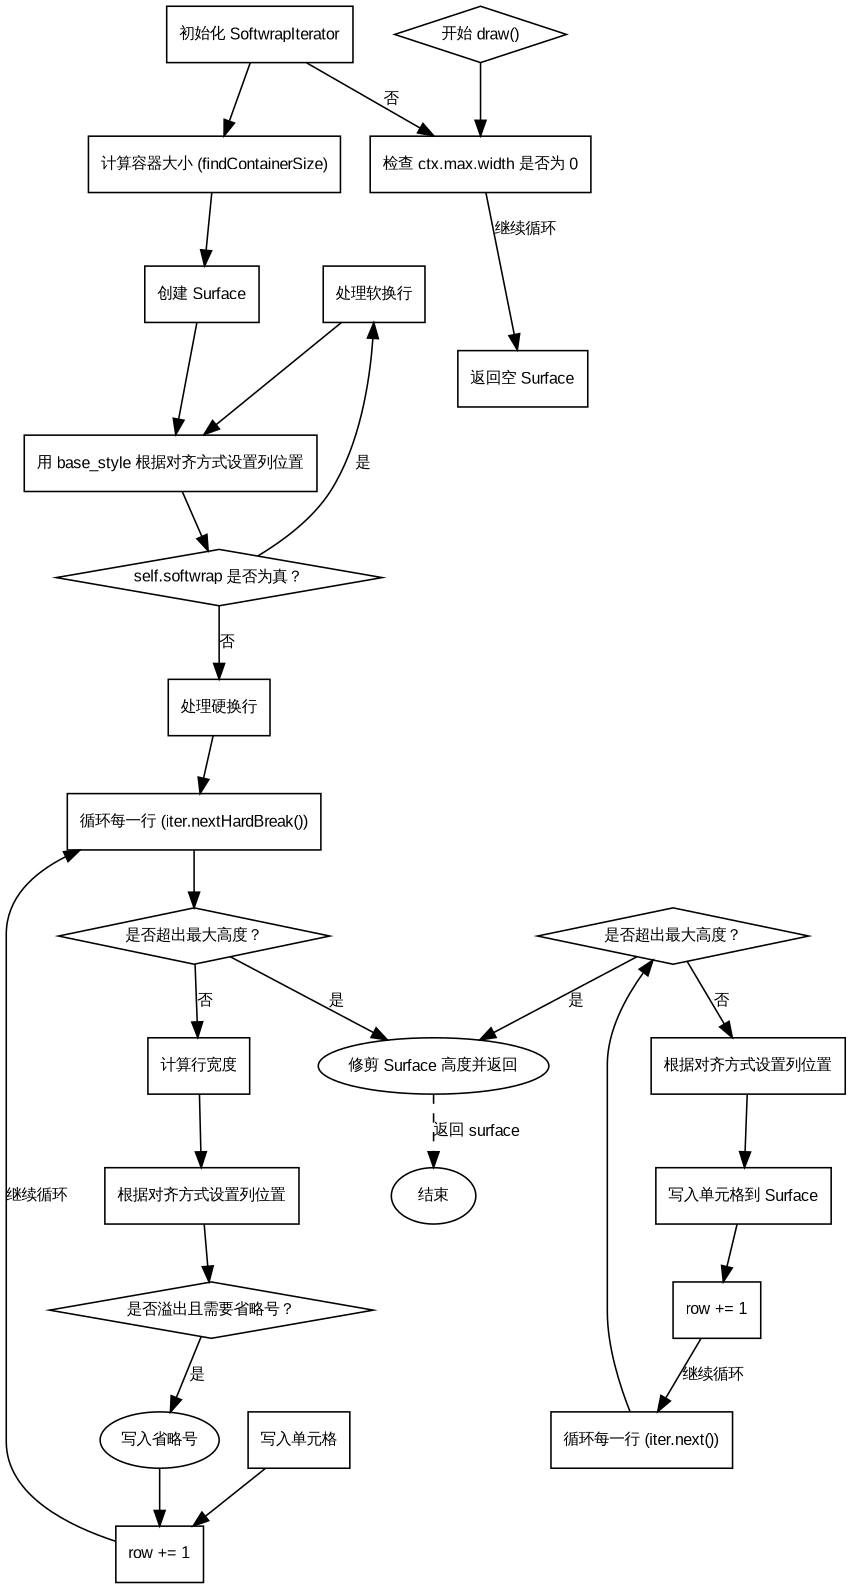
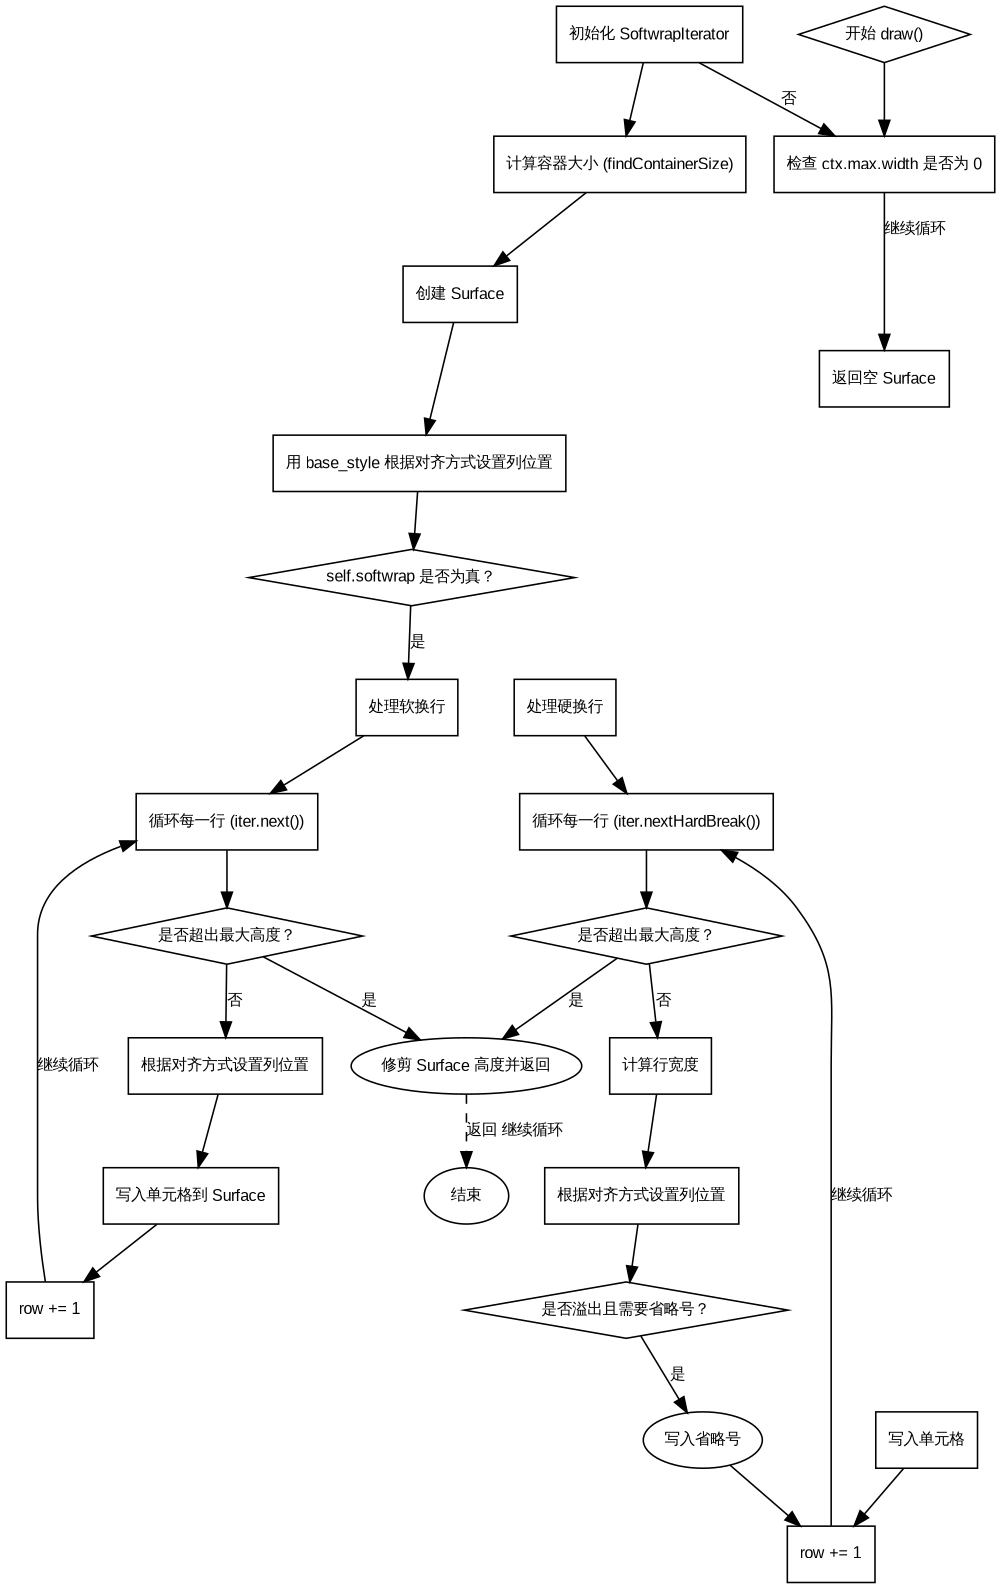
(279, 374) -> (324, 760)
(219, 635) -> none
(477, 1131) -> (515, 1131)
